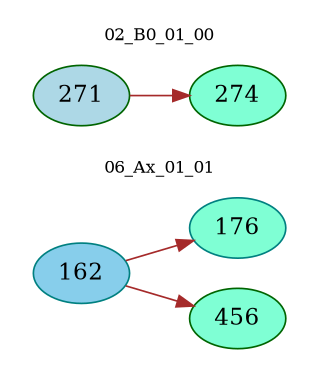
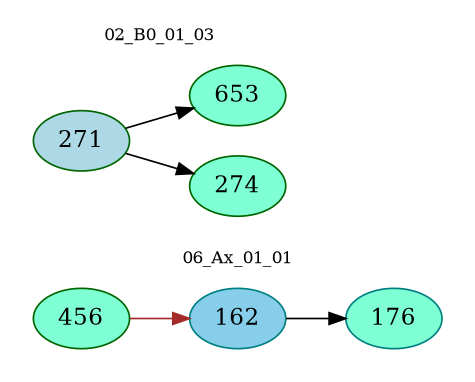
(160, 36) -> (160, 36)
(151, 96) -> (151, 161)
none -> (238, 96)
(151, 253) -> (307, 319)
(151, 293) -> (151, 319)
